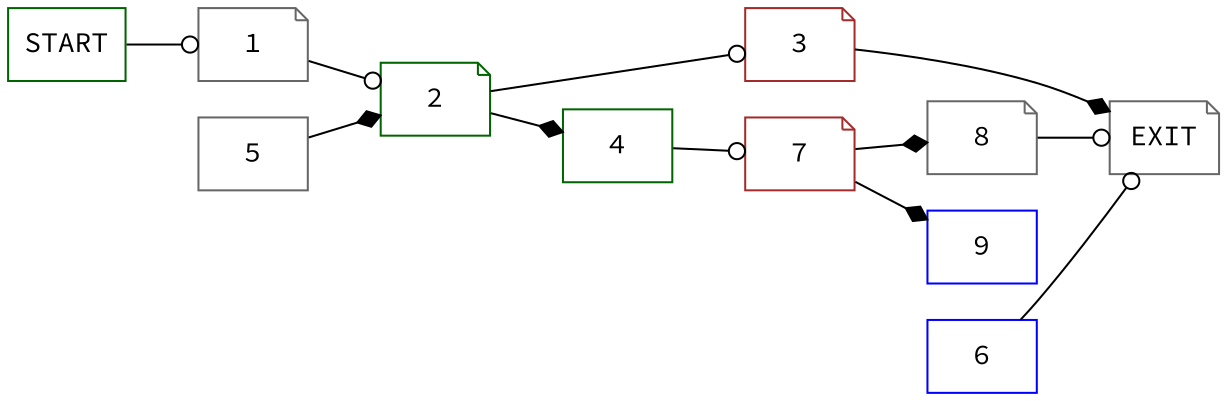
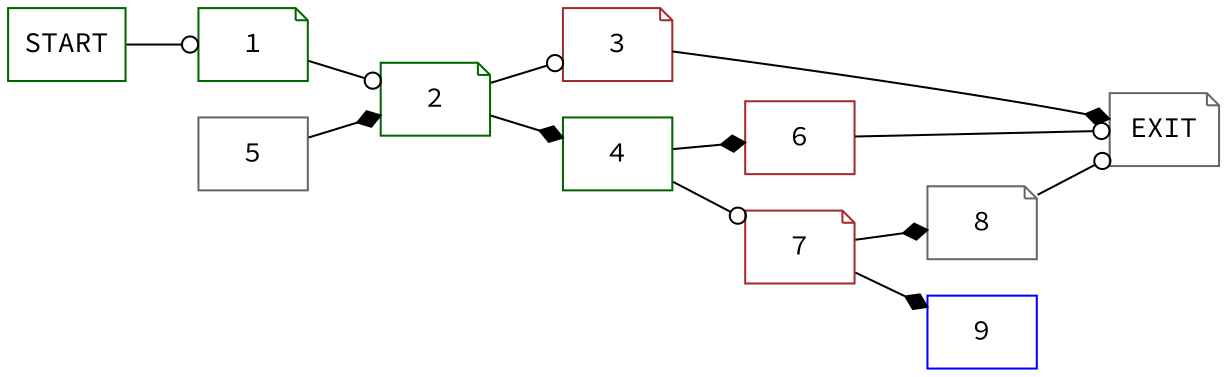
(253, 45) -> (253, 45)
none -> (697, 147)
(982, 356) -> (800, 138)
